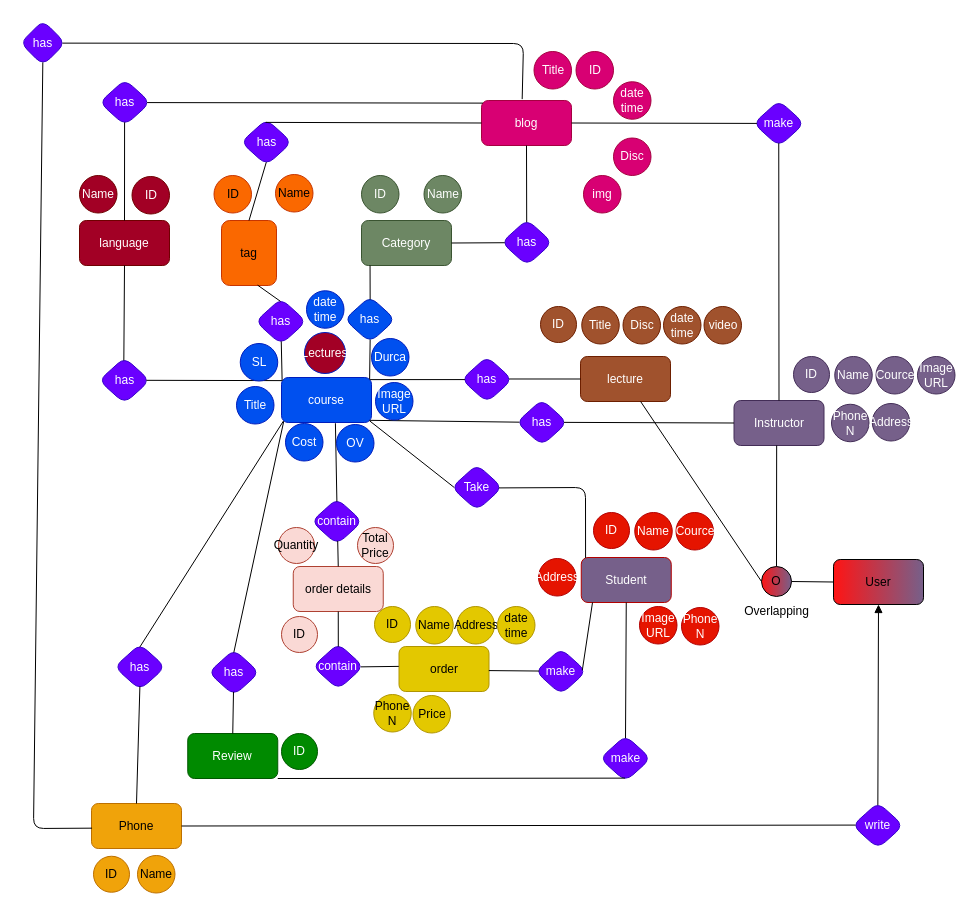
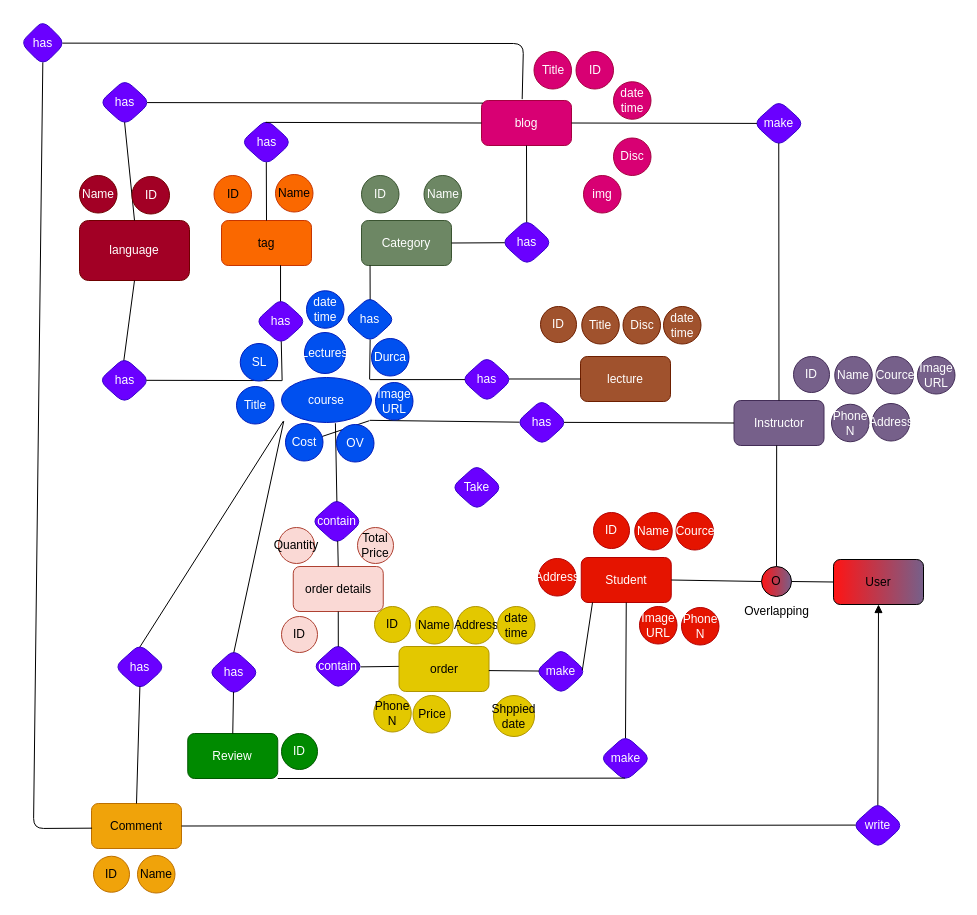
(125, 243) -> (135, 251)
(249, 253) -> (267, 243)
(723, 325) -> none
(325, 353) -> (325, 353)
(327, 400) -> (327, 400)
(412, 454) -> (333, 433)
(572, 488) -> none
(701, 492) -> (716, 581)
(626, 580) -> (626, 580)
none -> (514, 716)
(137, 827) -> (137, 827)
